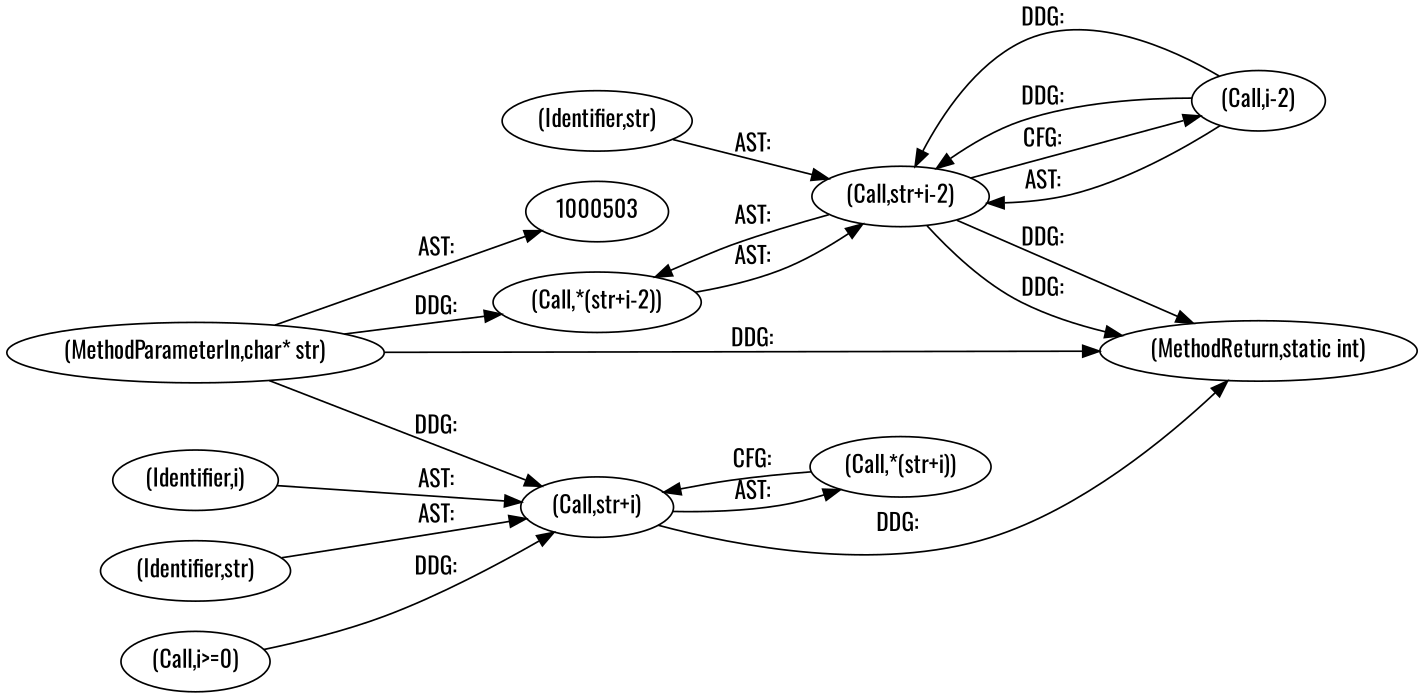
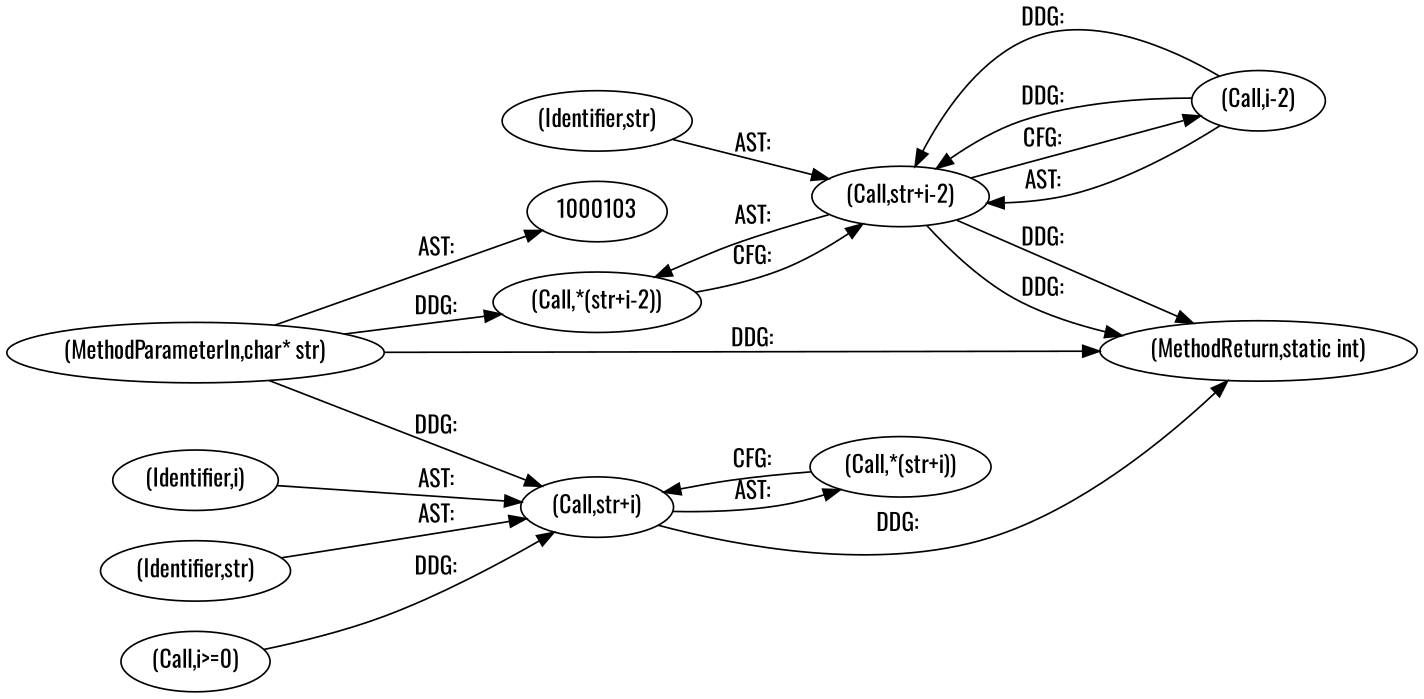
(597, 212) -> (597, 212)
(755, 258) -> (755, 258)
